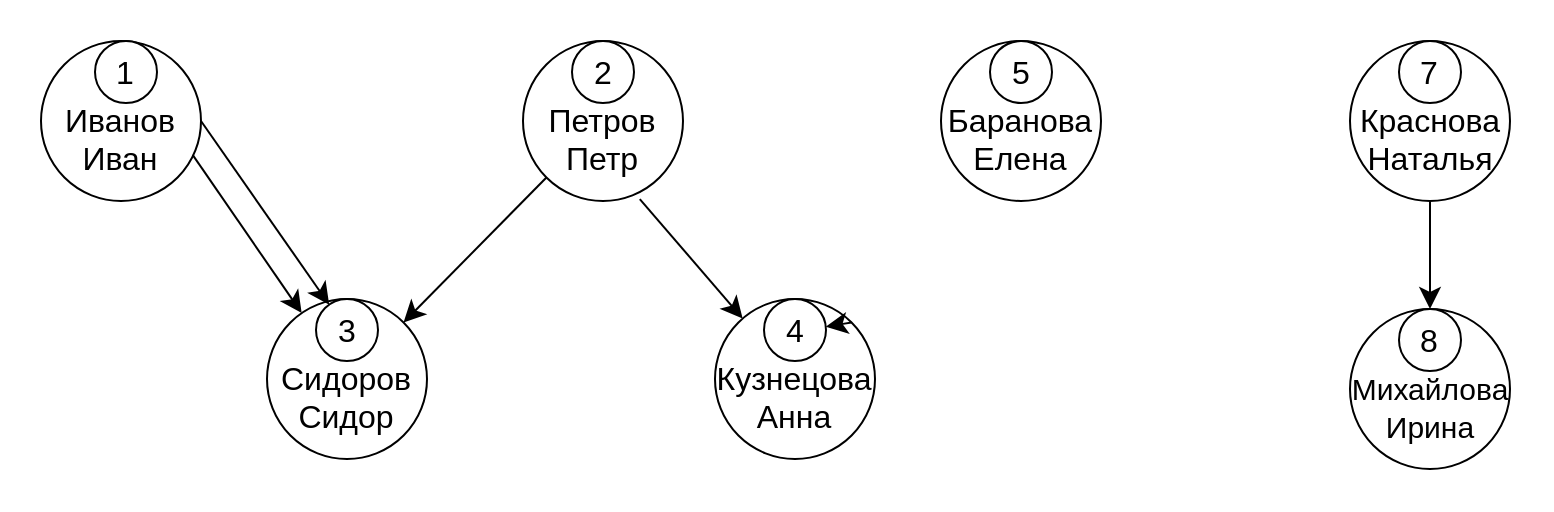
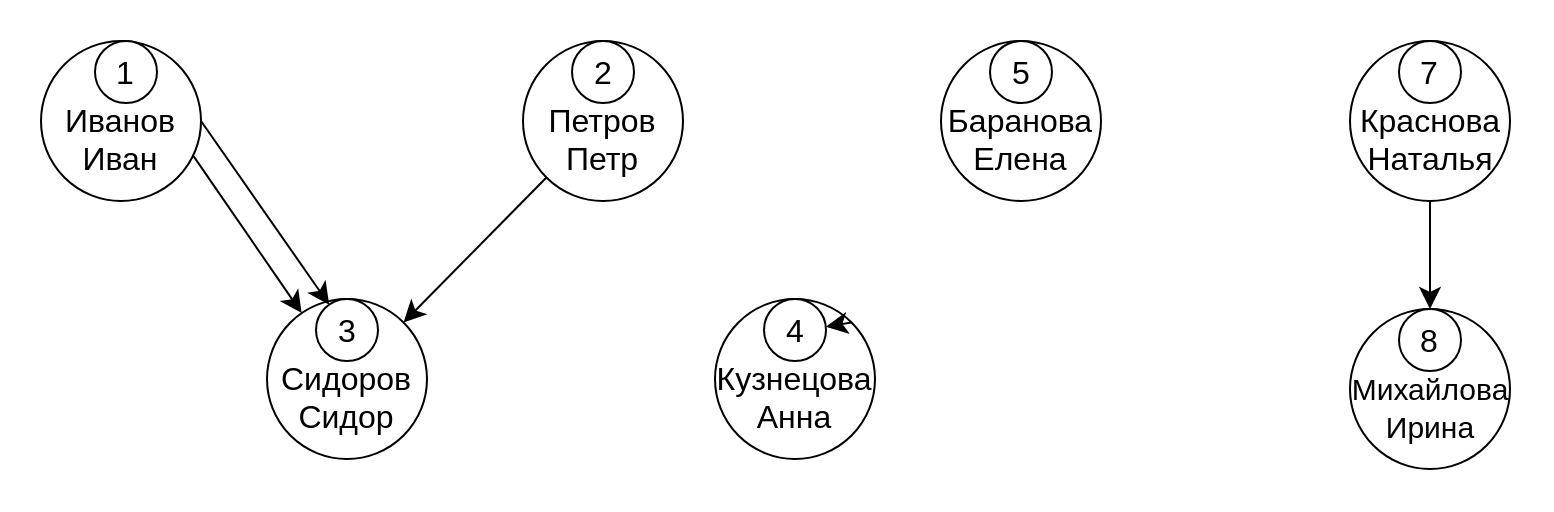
(686, 253) -> none
